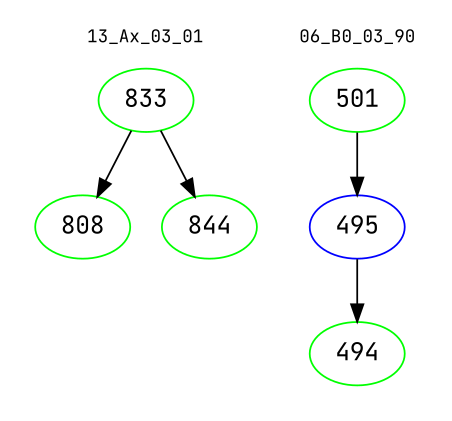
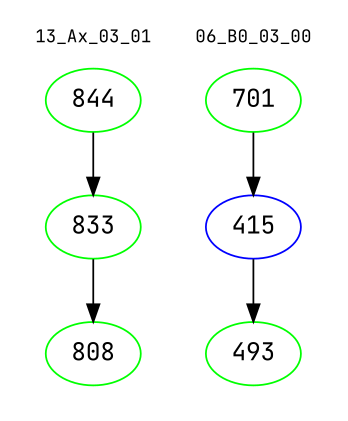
(358, 38) -> (254, 38)
(357, 100) -> (253, 100)
(174, 156) -> (93, 155)
(357, 227) -> (253, 227)
(357, 354) -> (253, 354)
